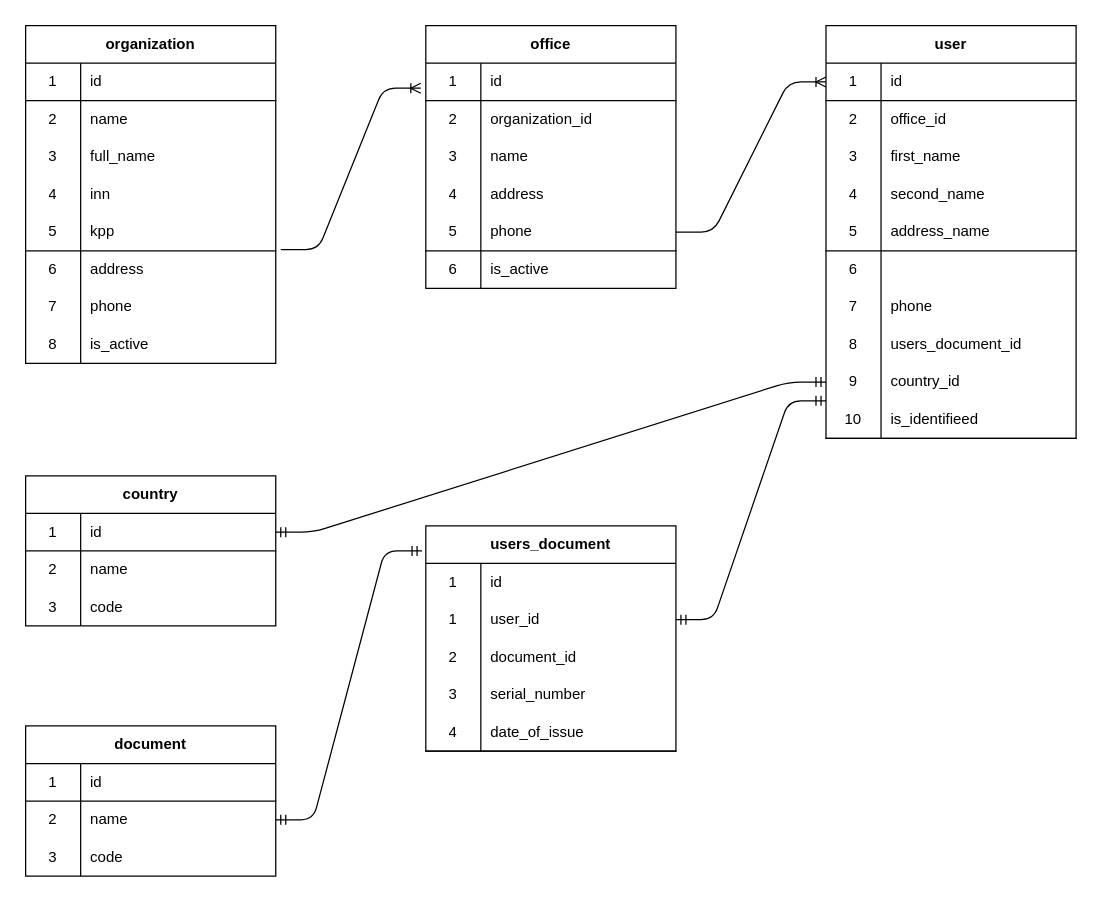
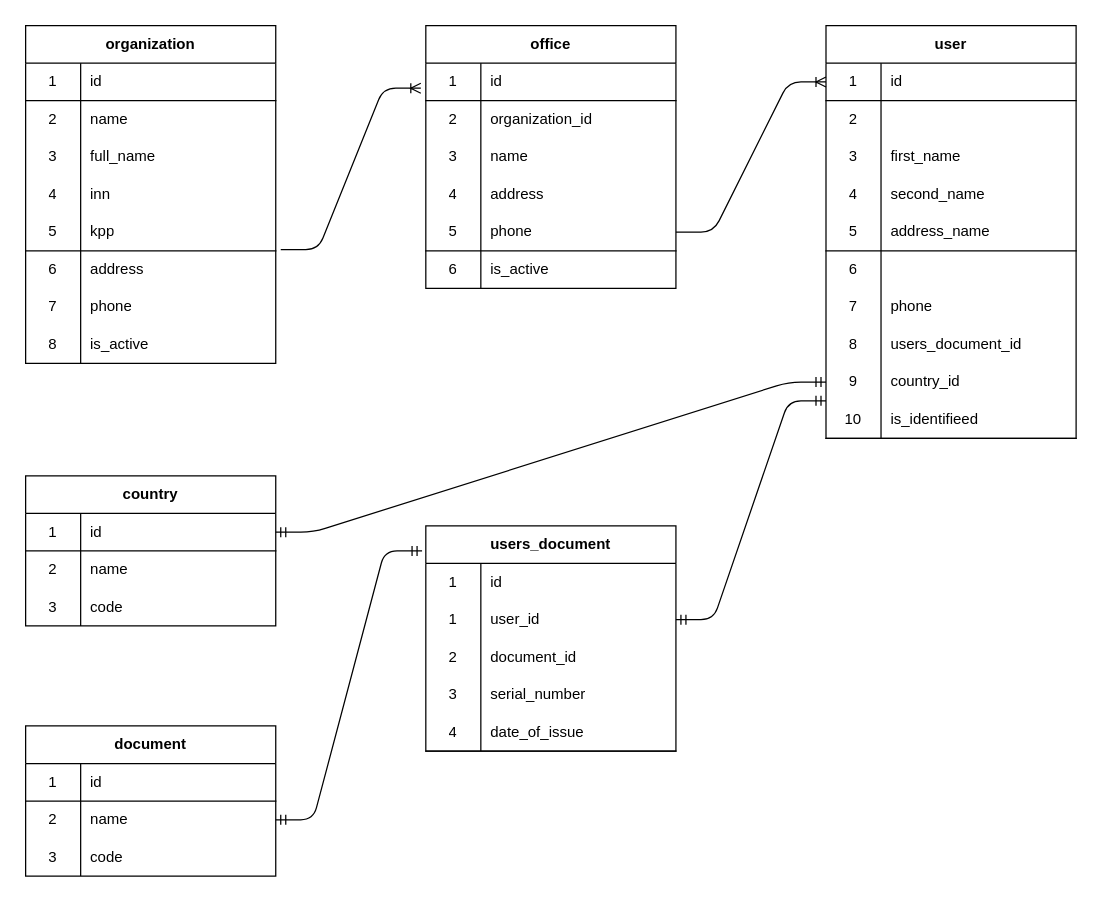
(978, 119) -> none
